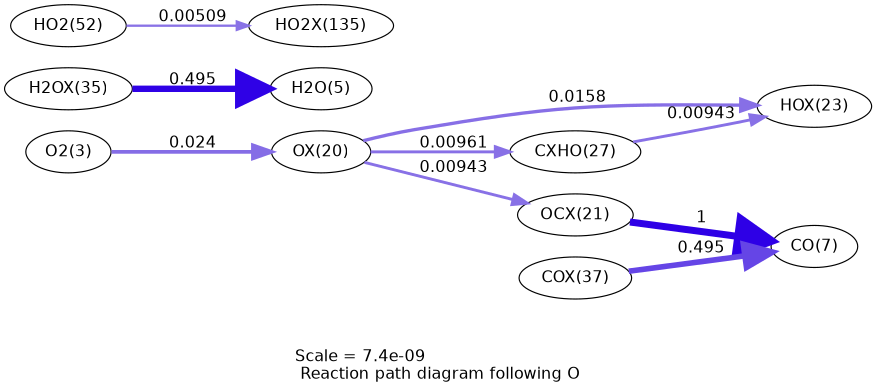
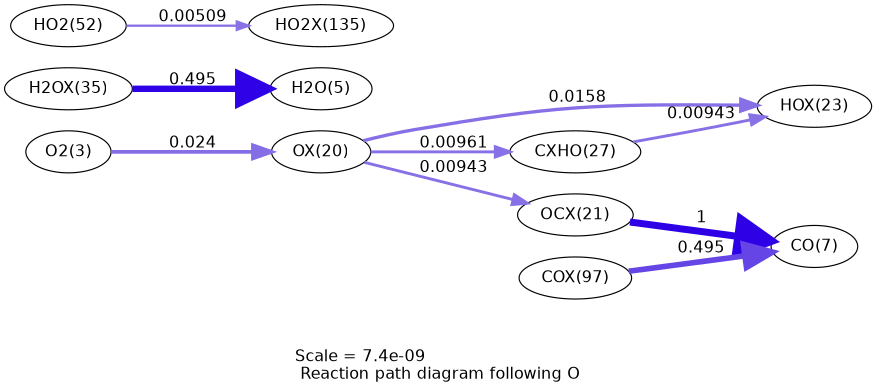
(575, 278) -> (575, 278)
